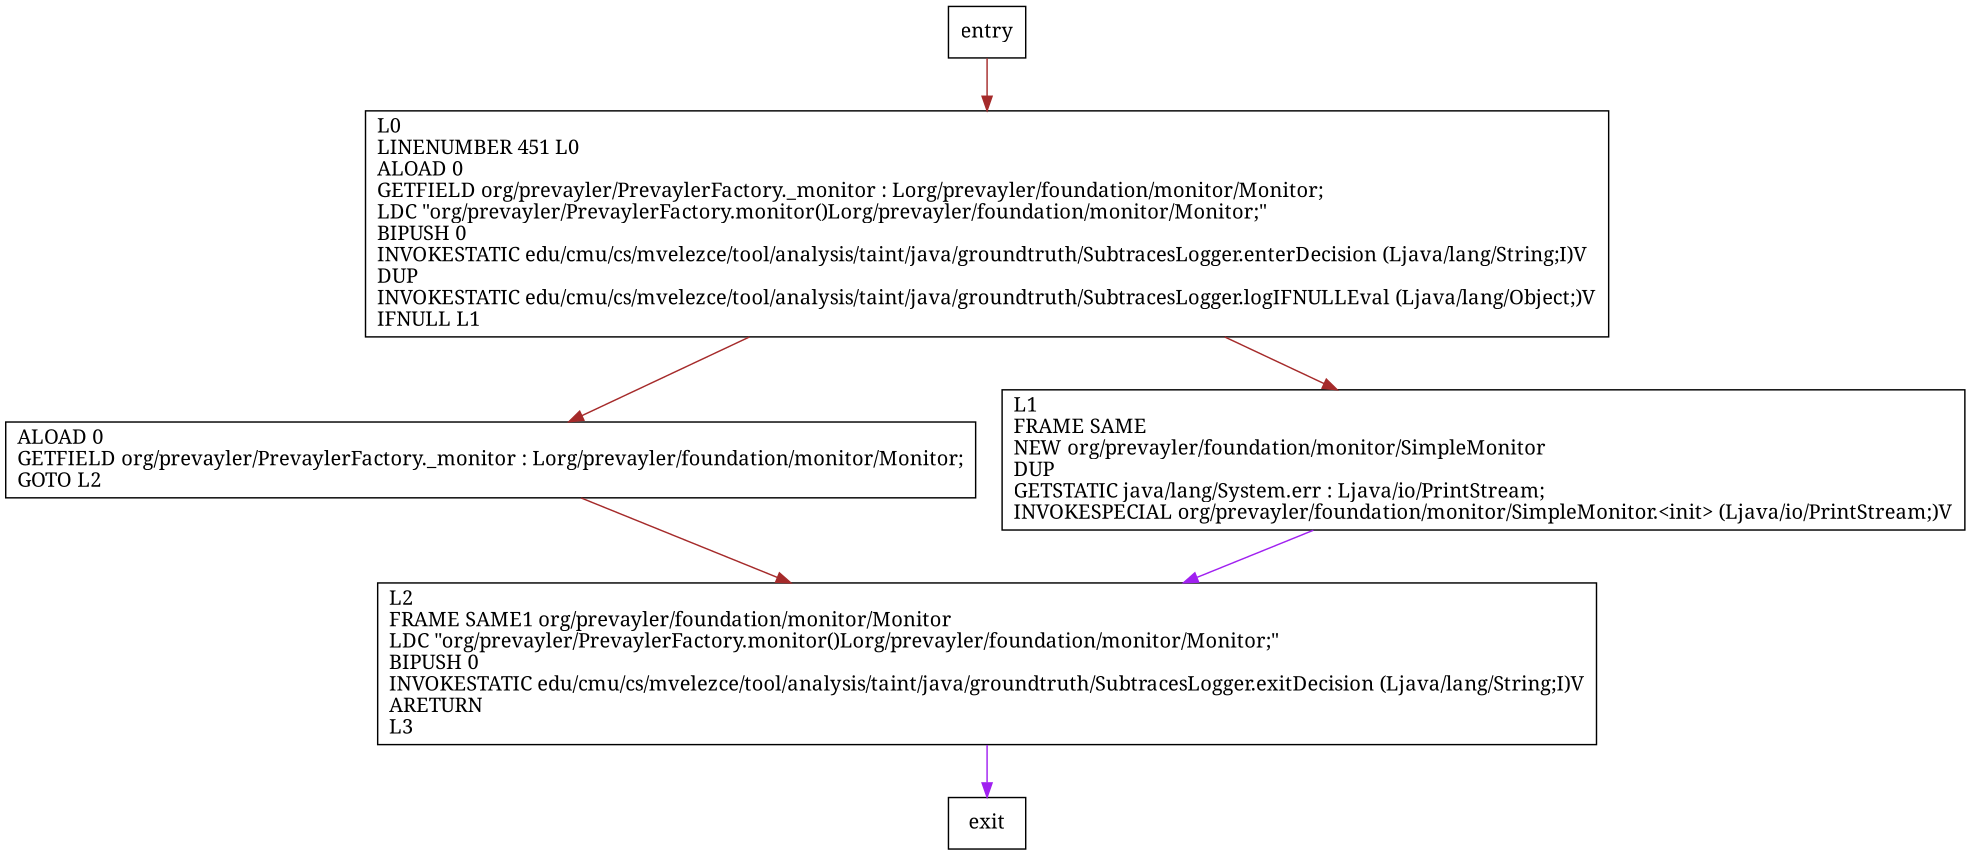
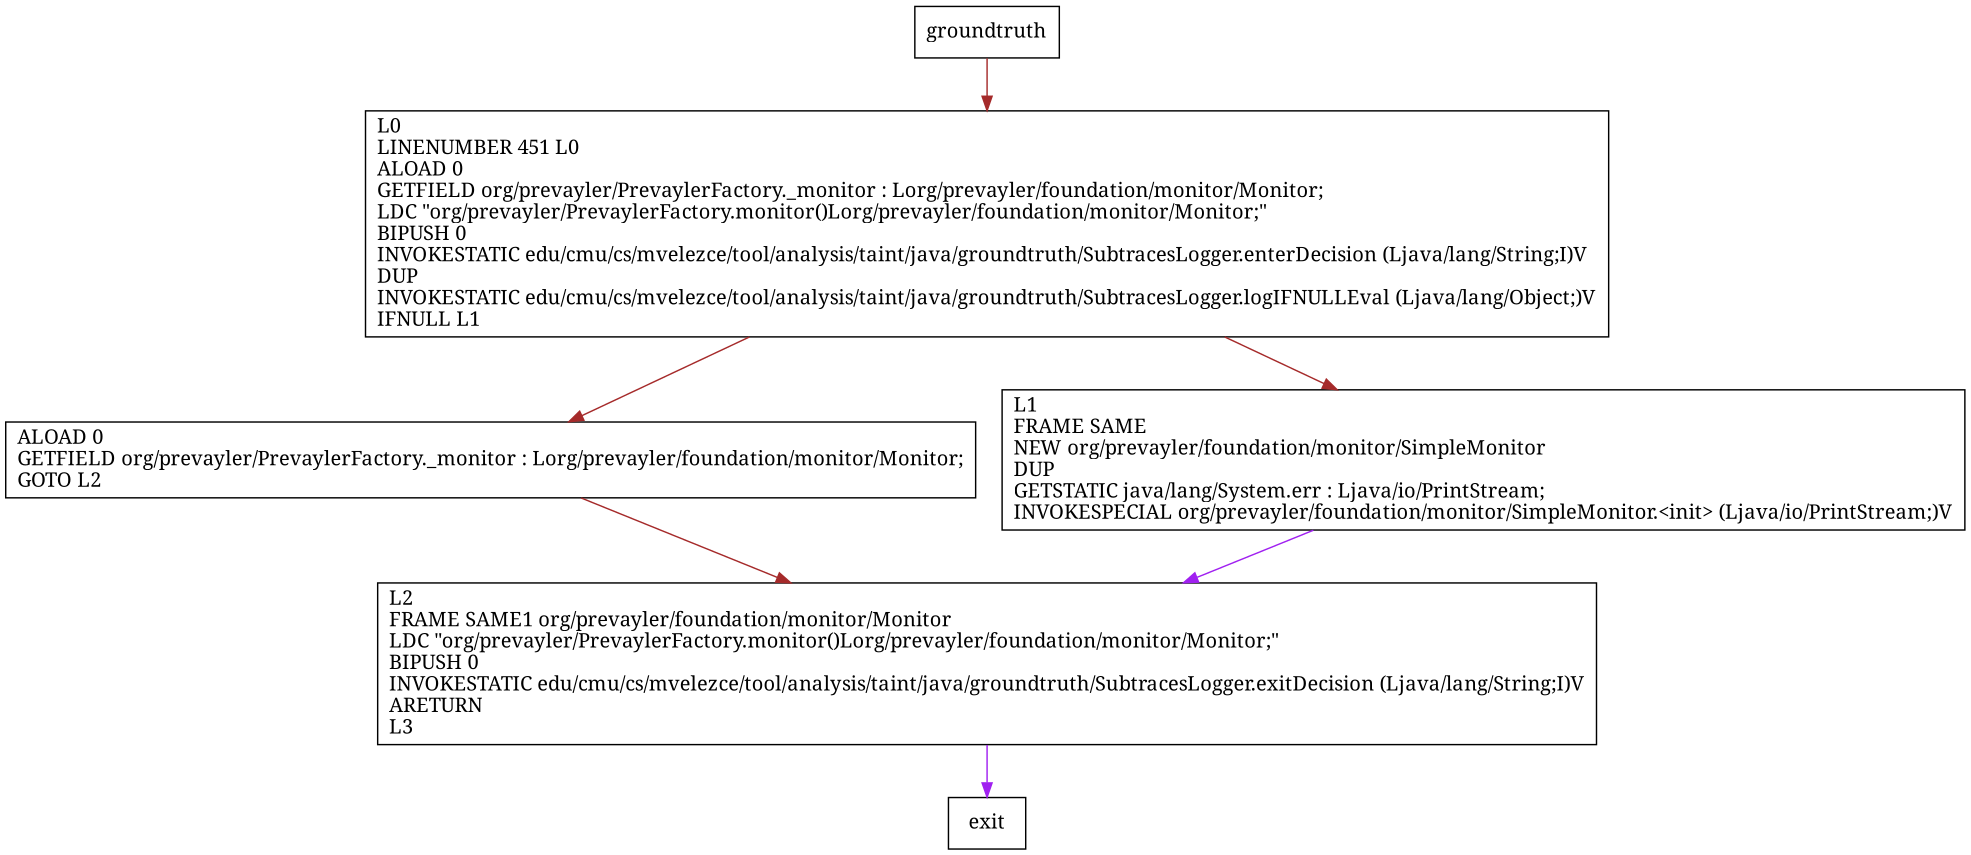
(987, 32) -> (987, 32)
